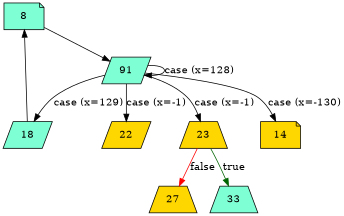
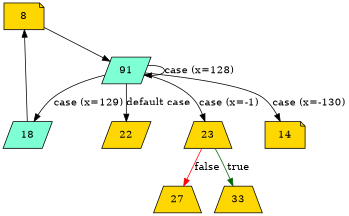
(24, 16) -> (24, 16)
(156, 103) -> (159, 103)
(234, 200) -> (238, 200)
